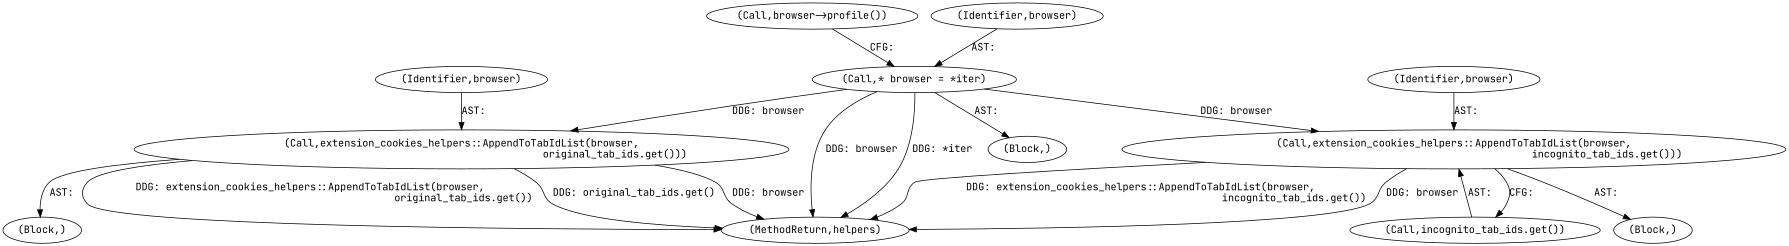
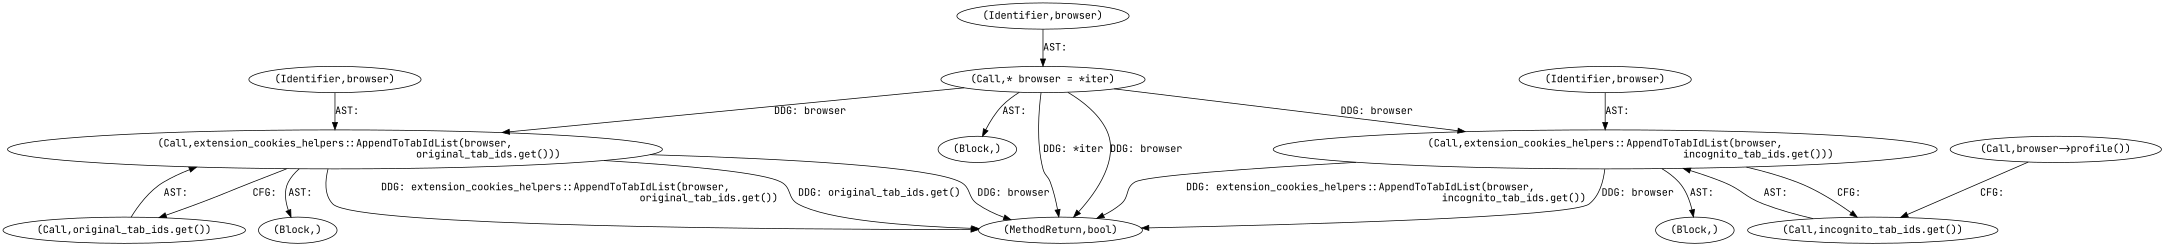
(860, 46) -> (1968, 188)
none -> (124, 230)
(815, 230) -> (1060, 230)
